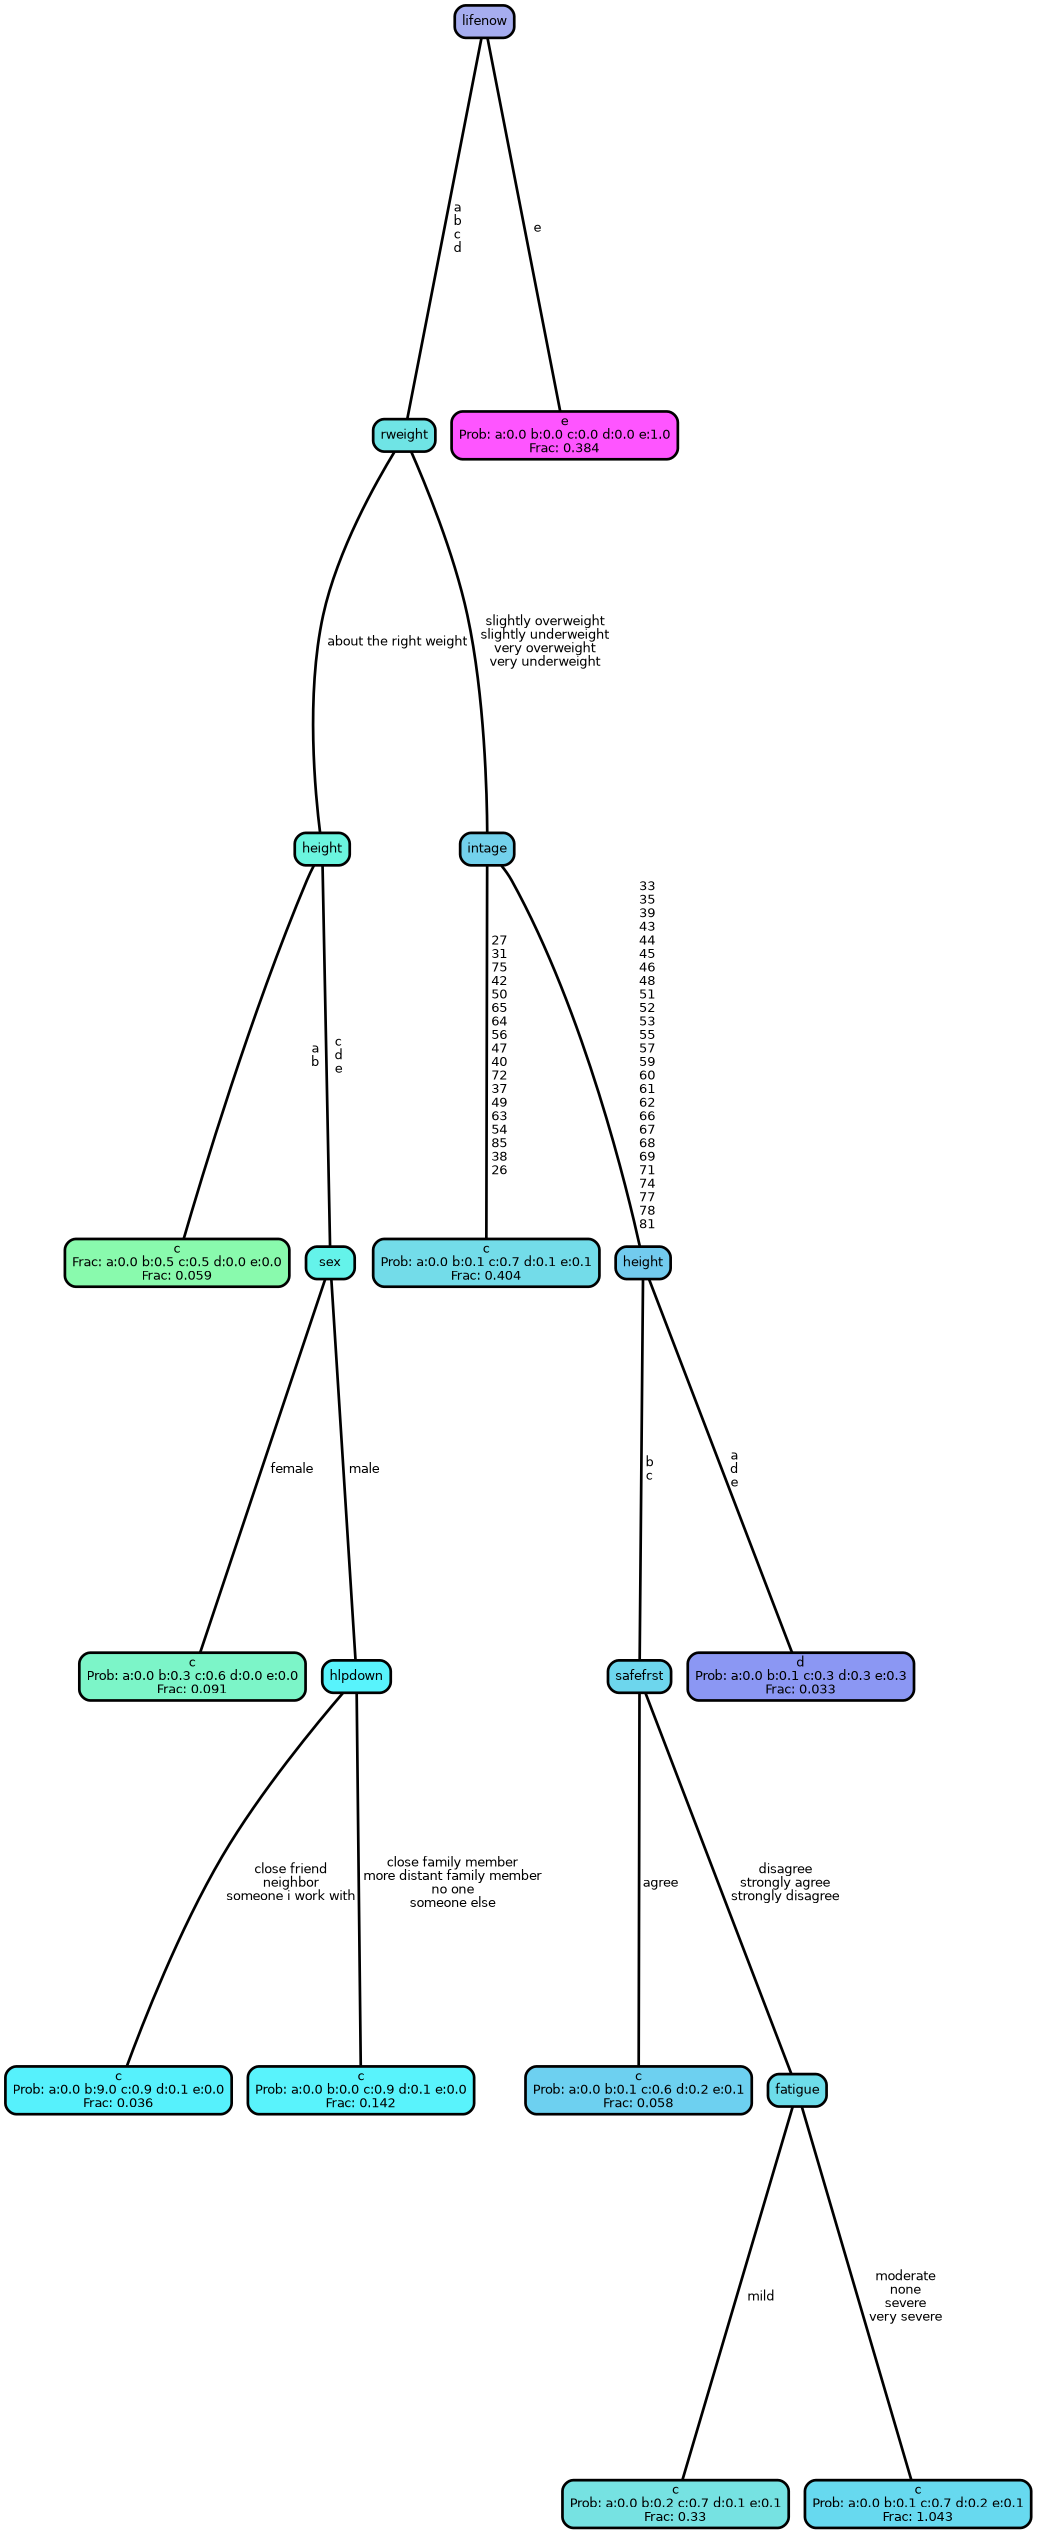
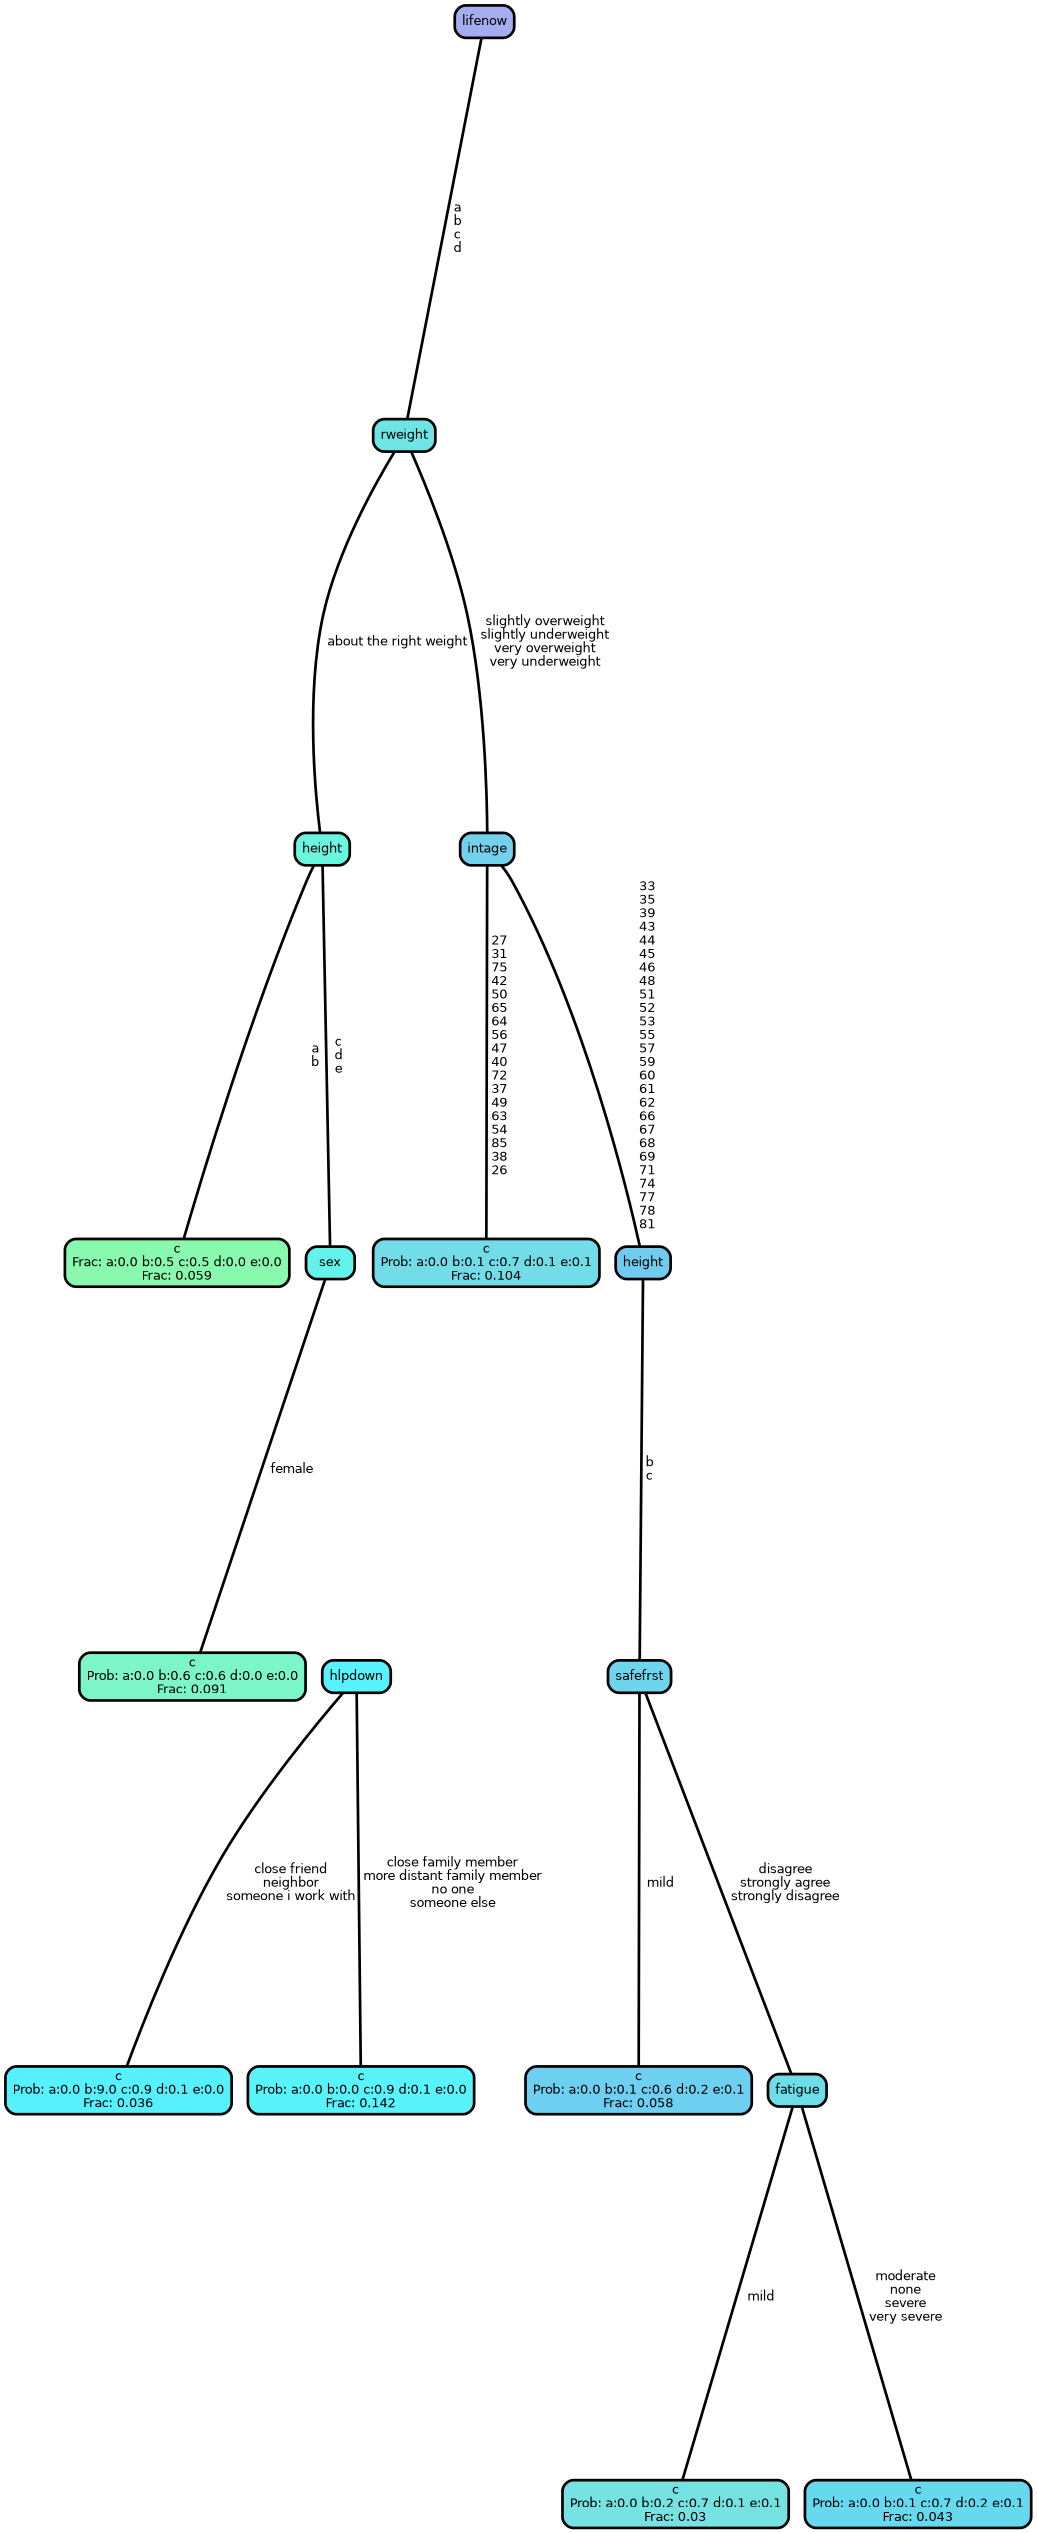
(565, 435) -> none
(486, 1263) -> (486, 1263)
(343, 1470) -> none
(192, 1677) -> (192, 1677)
(801, 1677) -> none
(658, 1883) -> (658, 1883)
(676, 2504) -> (676, 2504)
(918, 2504) -> (918, 2504)
